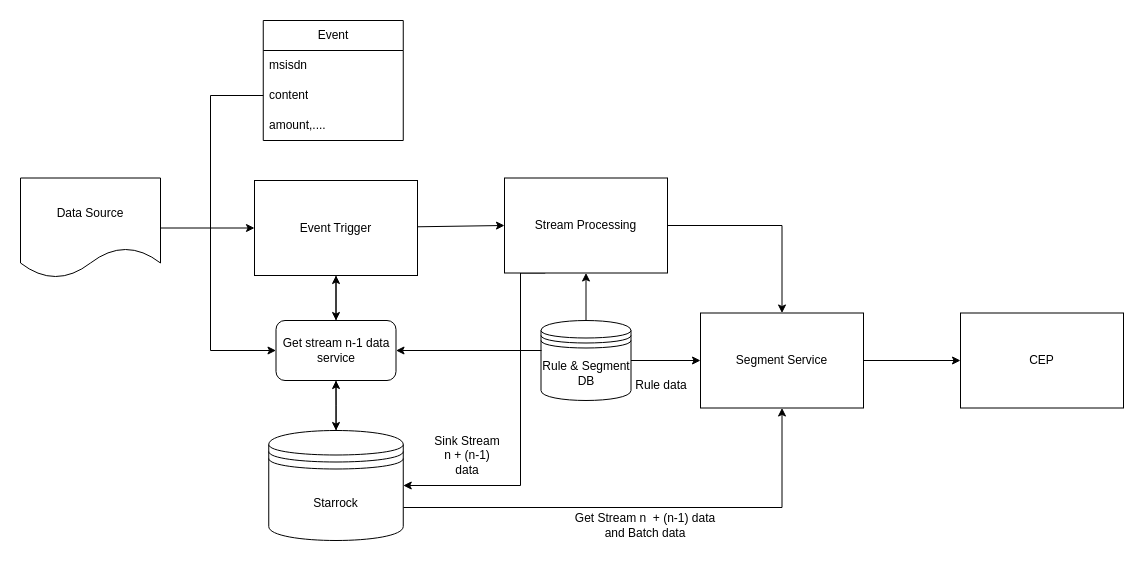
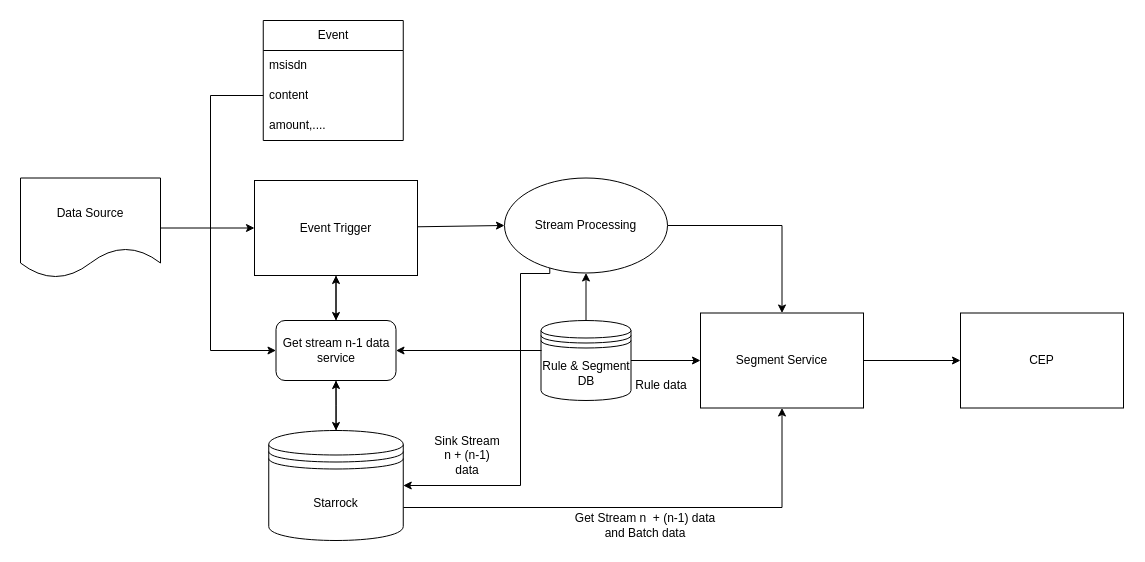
(586, 226) -> (586, 226)
